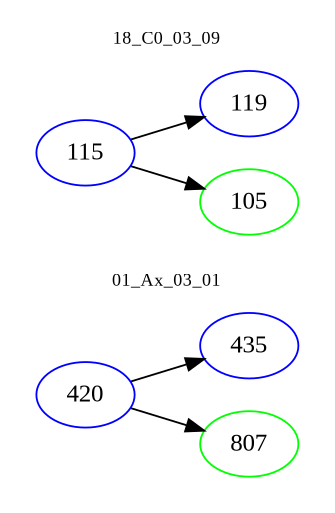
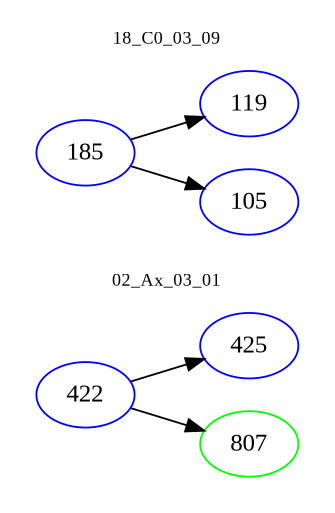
(86, 153) -> (86, 153)
(249, 202) -> (249, 202)
(167, 281) -> (167, 281)
(249, 346) -> (249, 346)
(86, 395) -> (86, 395)
